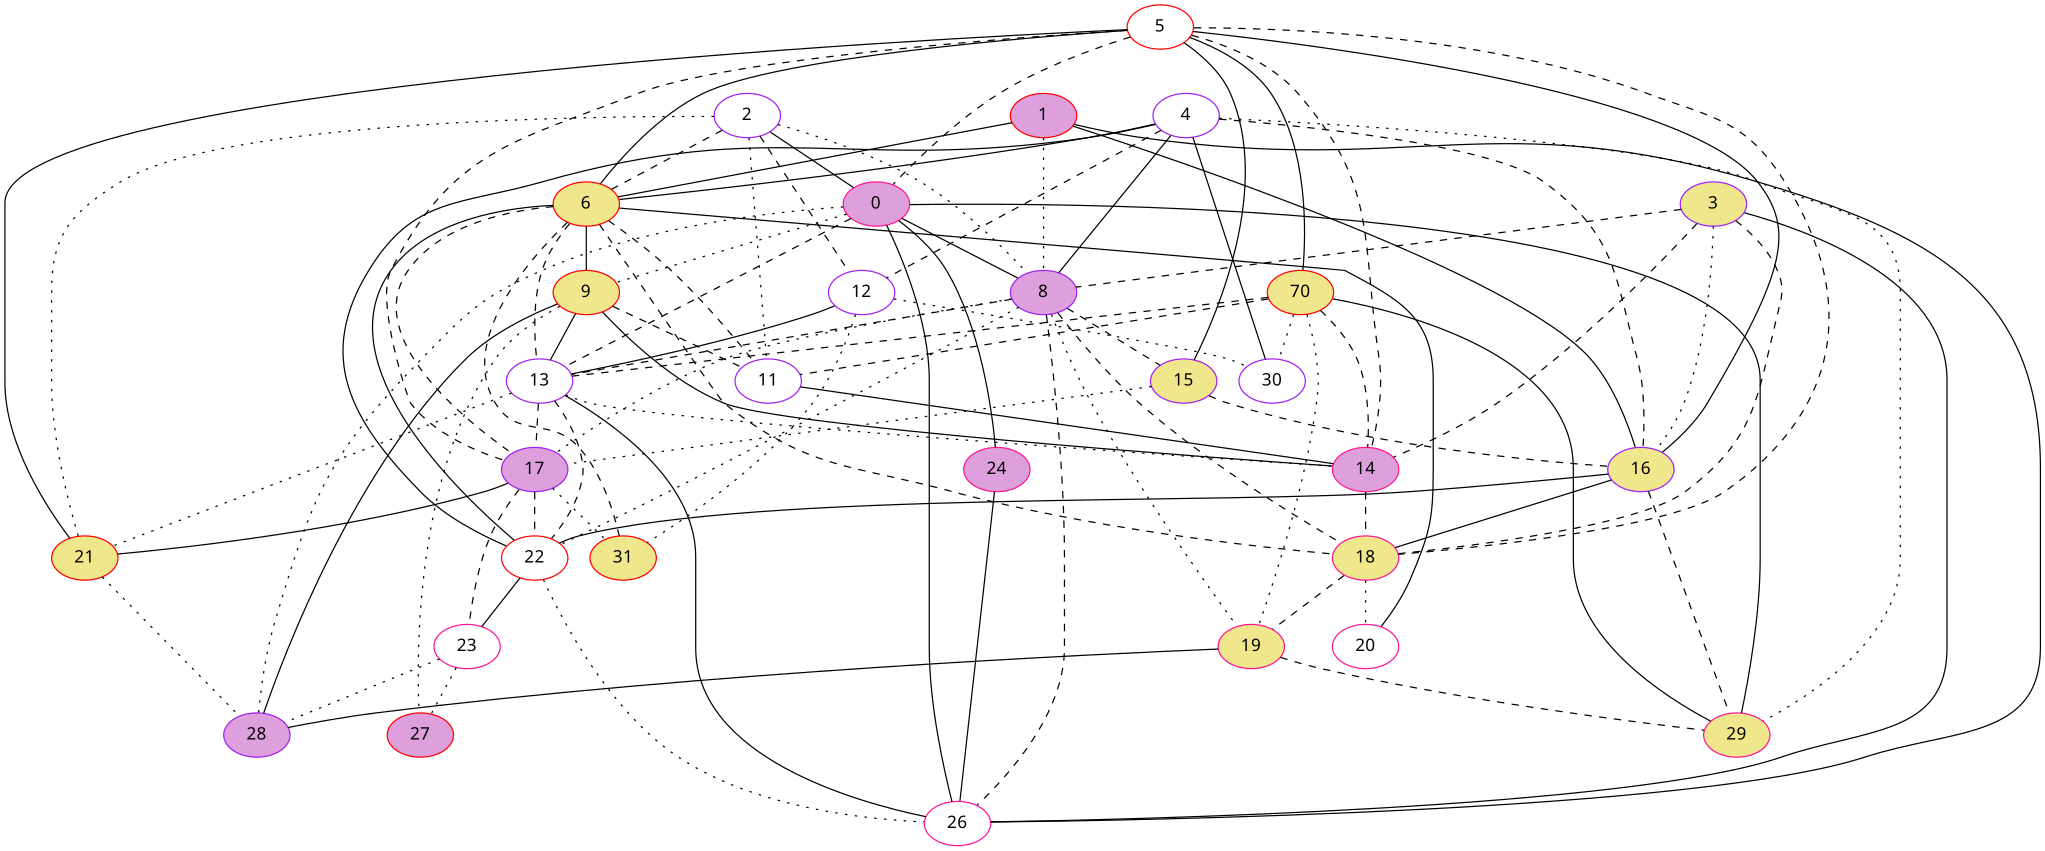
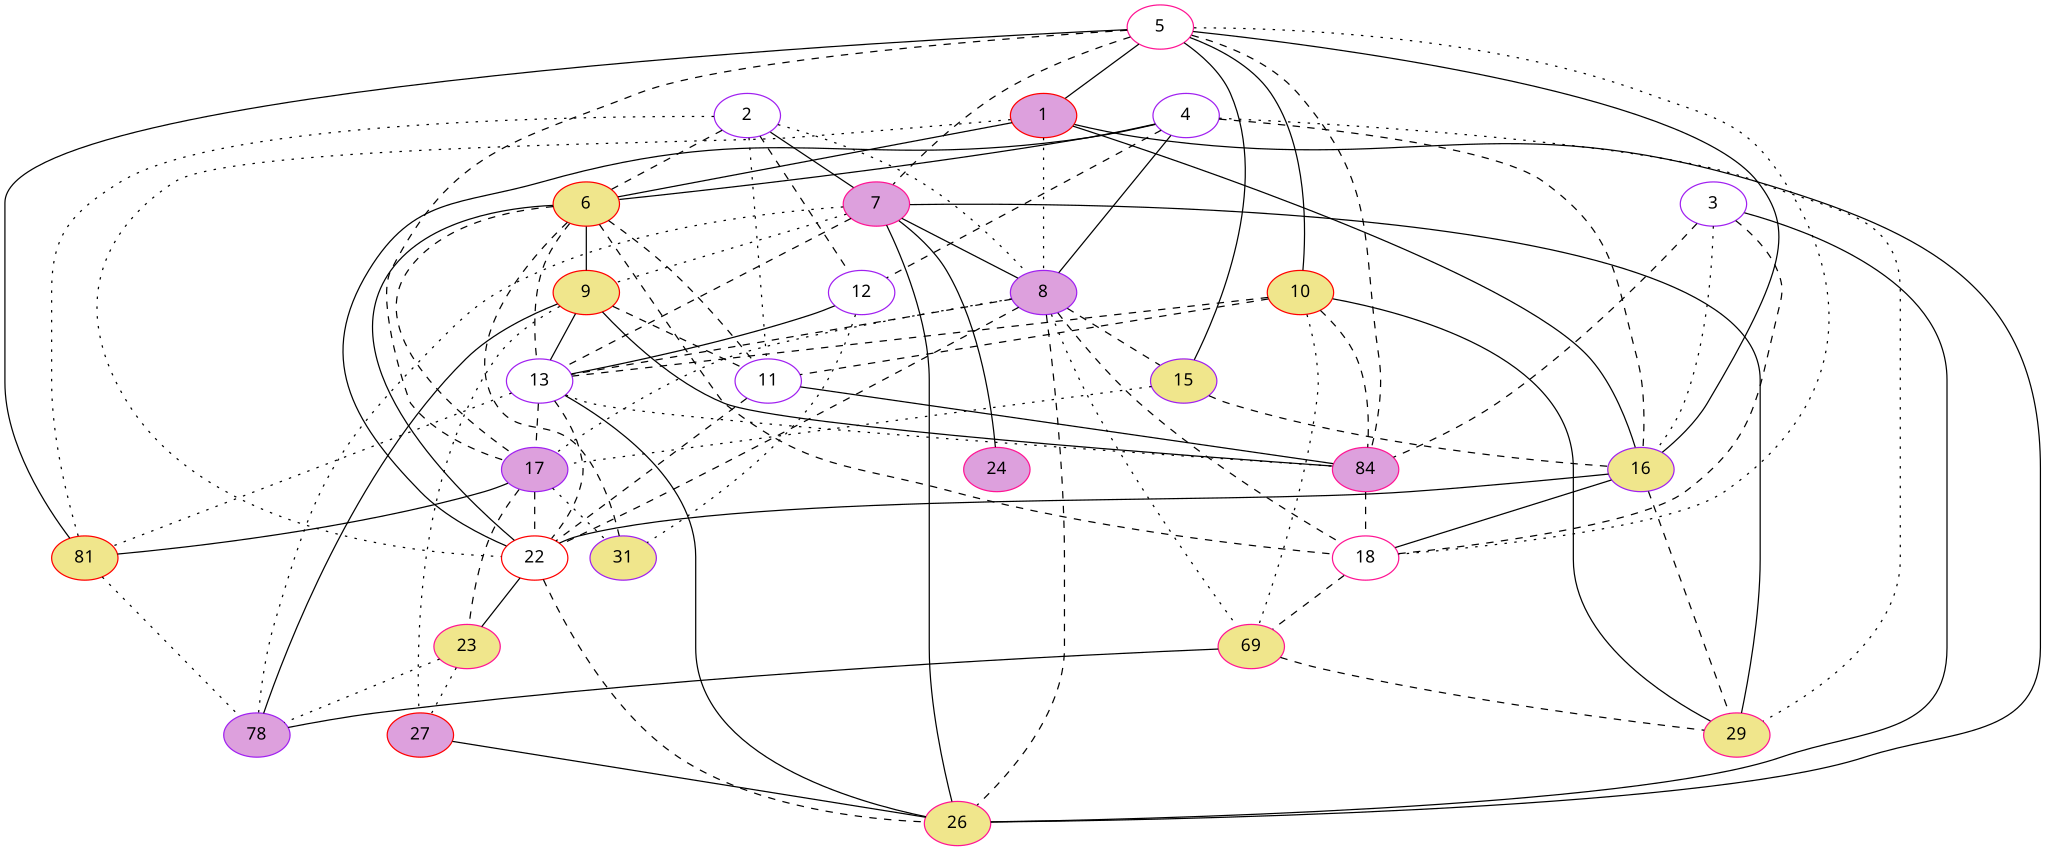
(1160, 27) -> (1160, 27)
(775, 72) -> (1102, 71)
none -> (255, 164)
(876, 204) -> (876, 204)
(1713, 204) -> (1713, 204)
(1799, 209) -> (1799, 209)
(1379, 248) -> none
(1300, 293) -> (1300, 293)
(1272, 381) -> none
(825, 410) -> (825, 410)
(1366, 470) -> (1366, 470)
none -> (646, 473)
(85, 558) -> (85, 558)
(623, 558) -> (623, 558)
(1366, 558) -> (1366, 558)
(977, 646) -> (689, 779)
(467, 647) -> (467, 647)
(1251, 647) -> (1251, 647)
(1366, 647) -> none
(257, 735) -> (257, 735)
(692, 765) -> (692, 765)
(958, 824) -> (958, 824)
